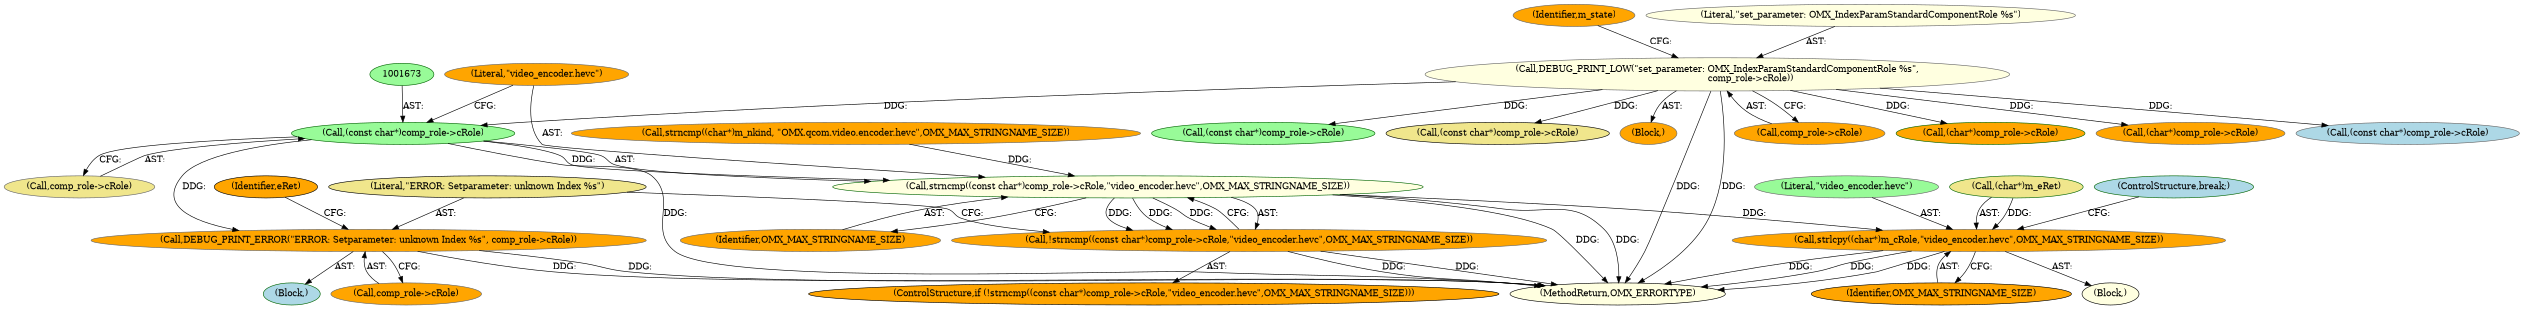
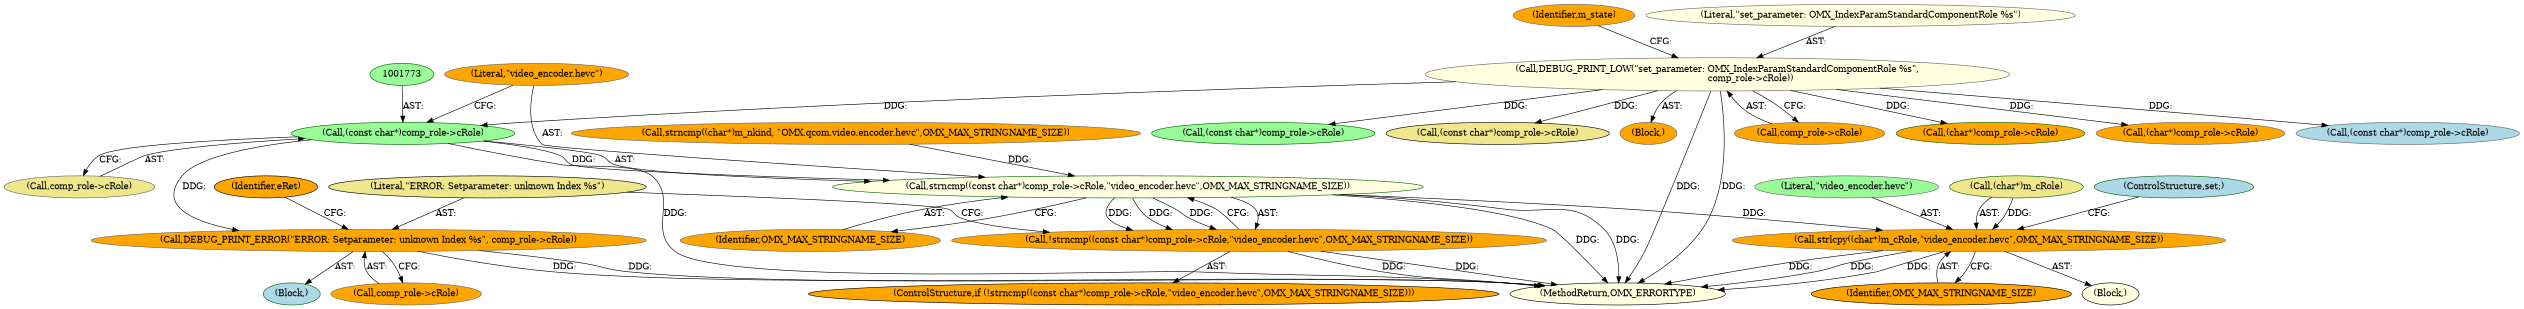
(402, 74) -> (402, 74)
(2016, 187) -> (2016, 187)
(2174, 187) -> (2174, 187)
